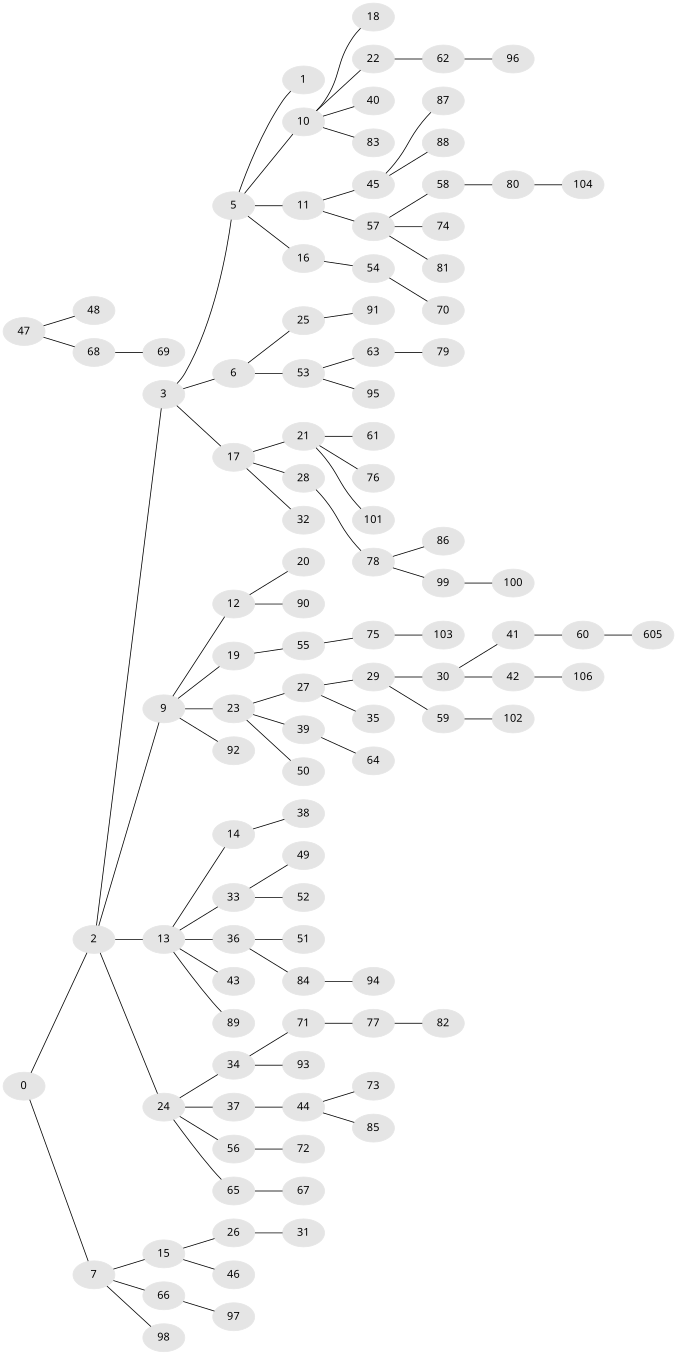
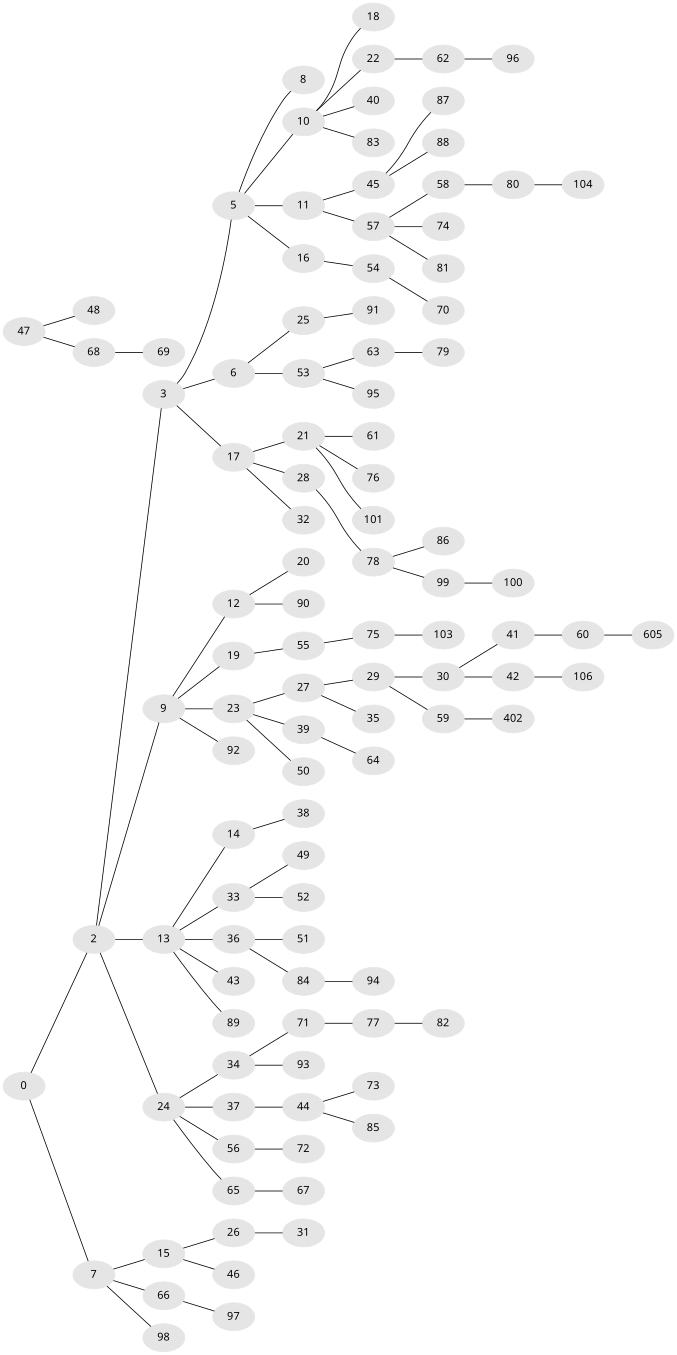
(304, 80) -> (304, 80)
(513, 719) -> (513, 719)
